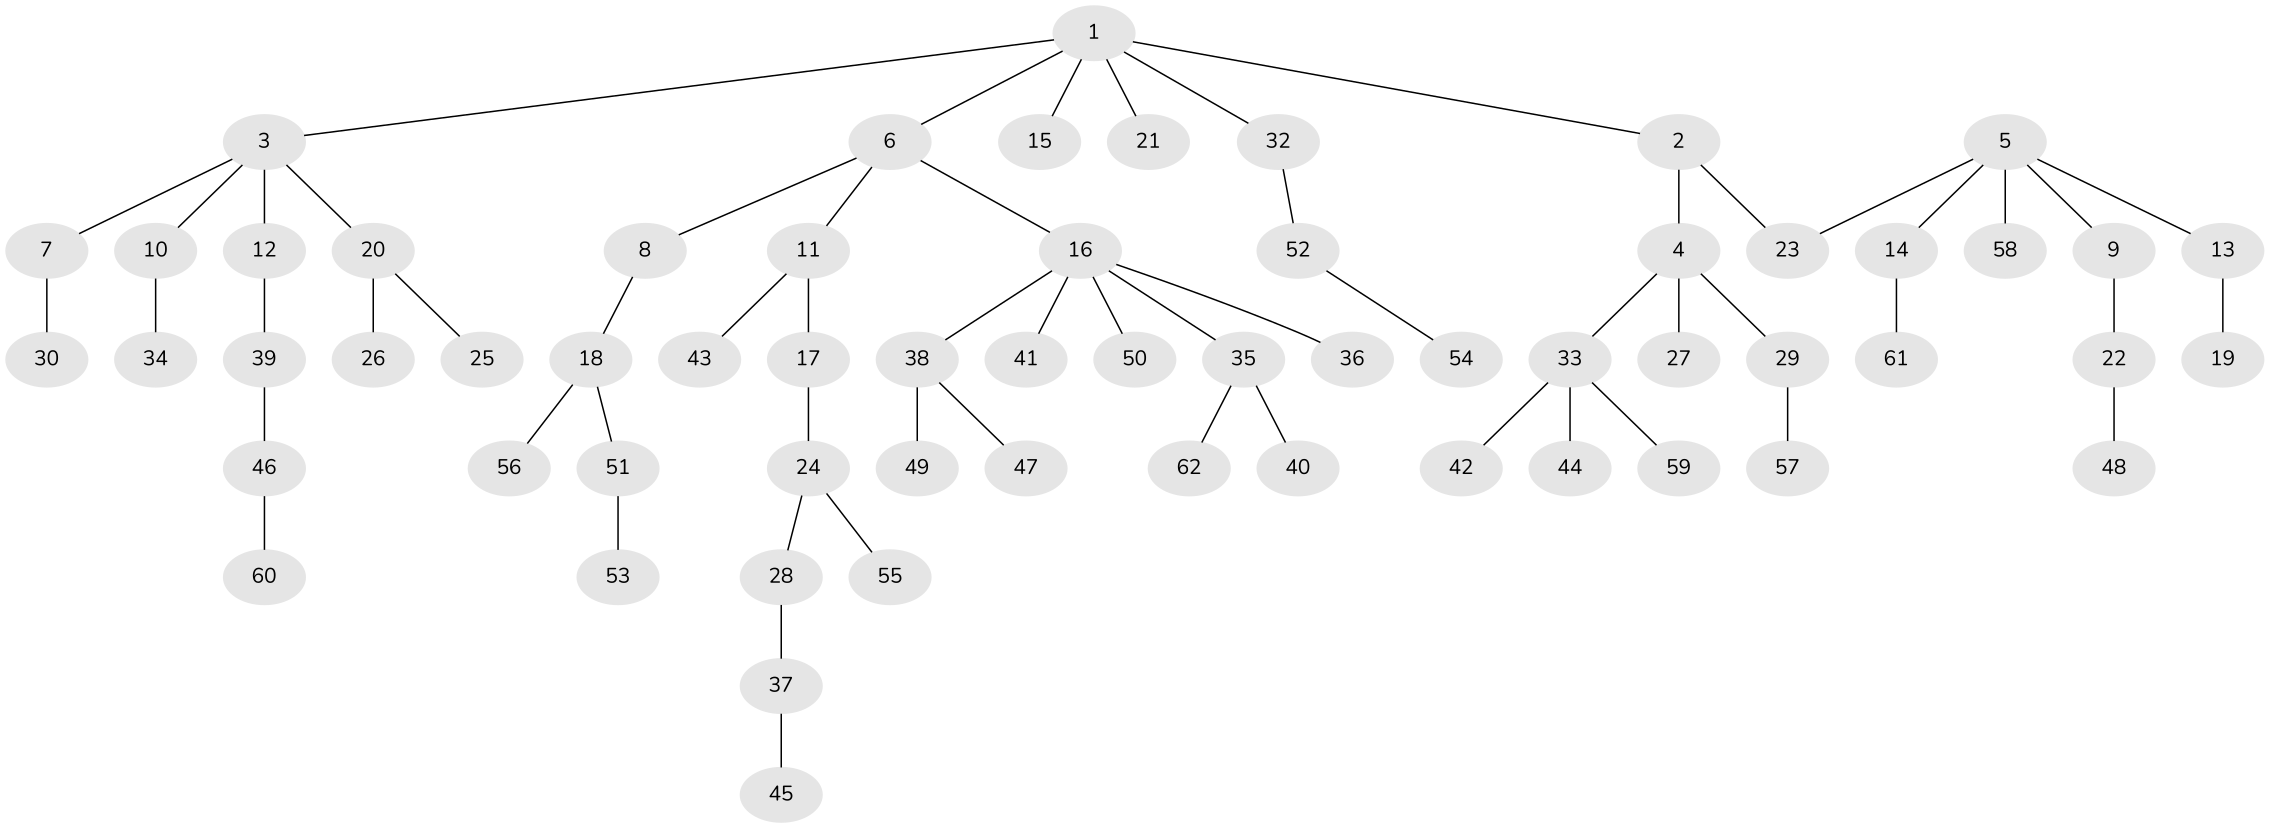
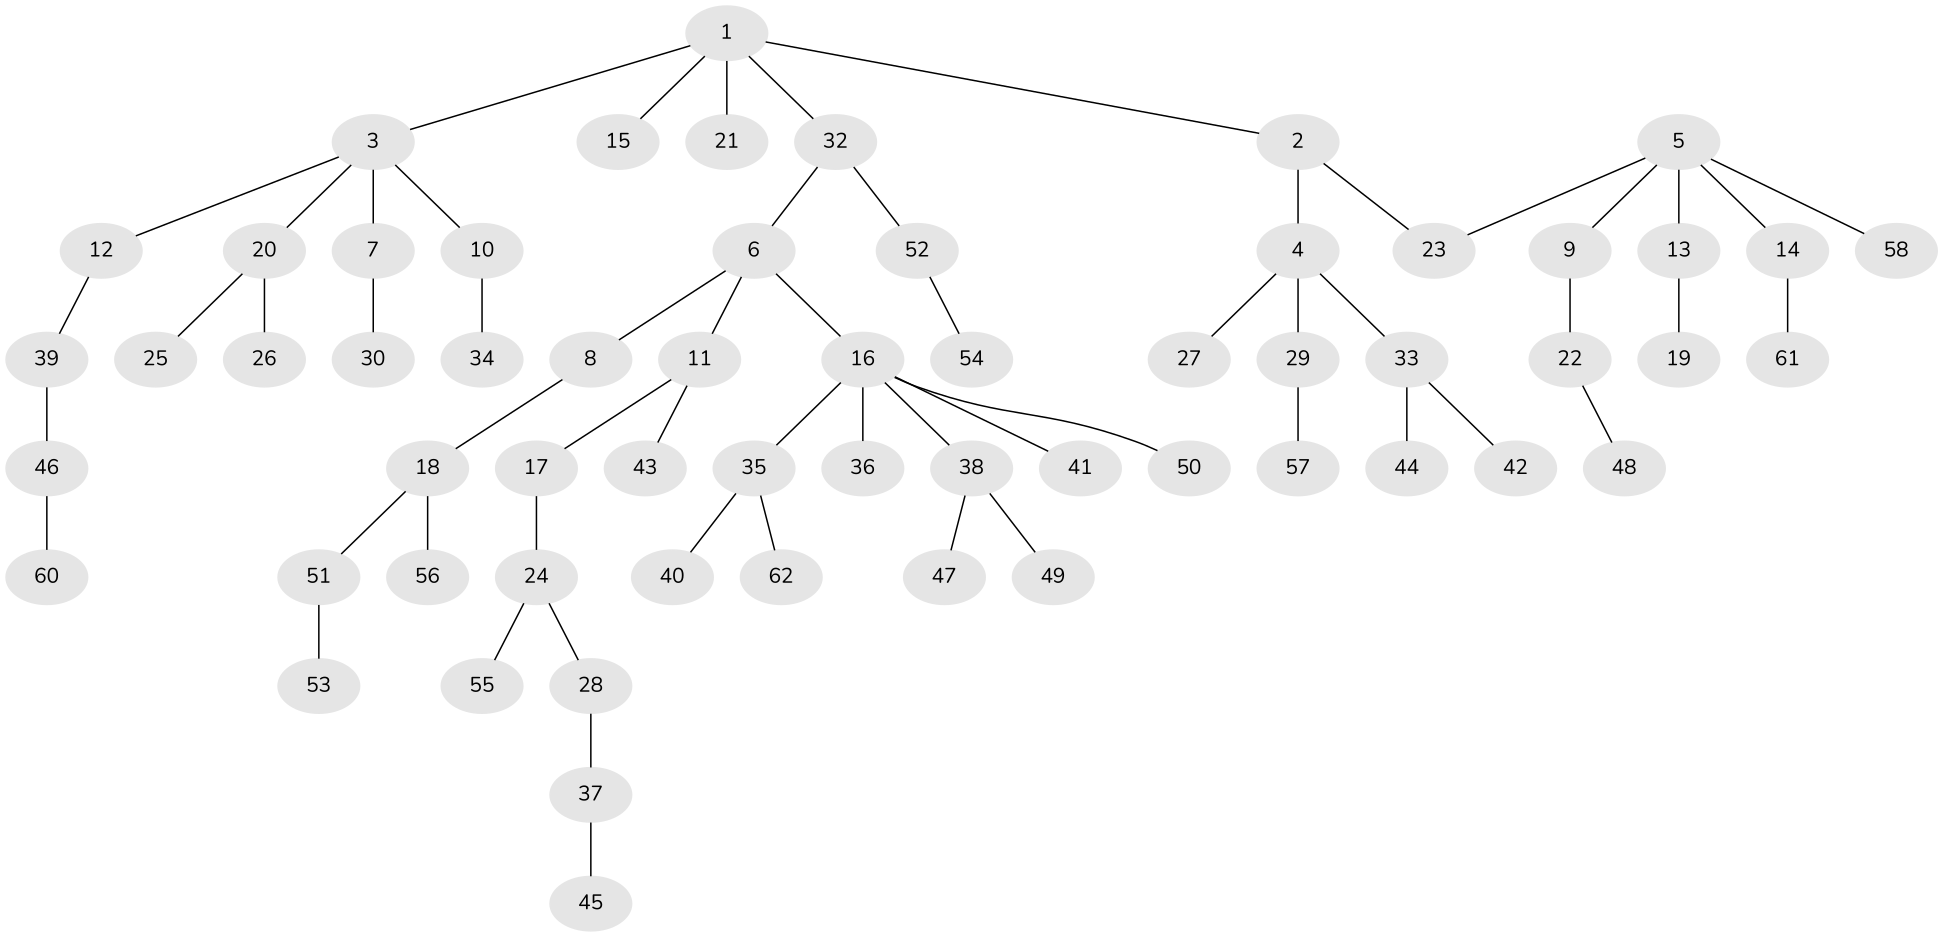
(992, 88) -> (795, 196)
(1679, 468) -> none
